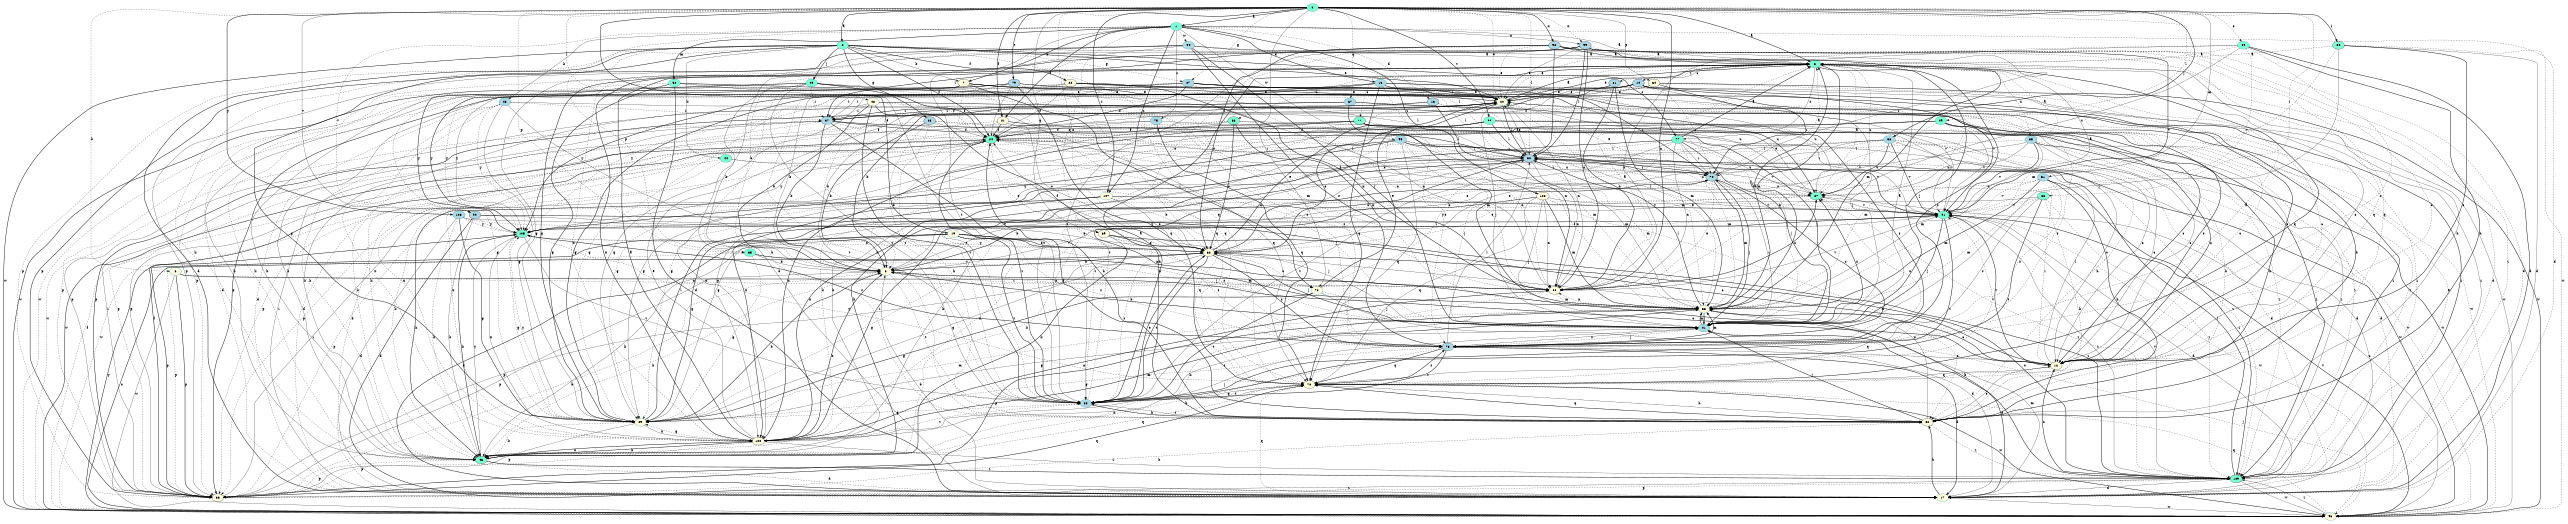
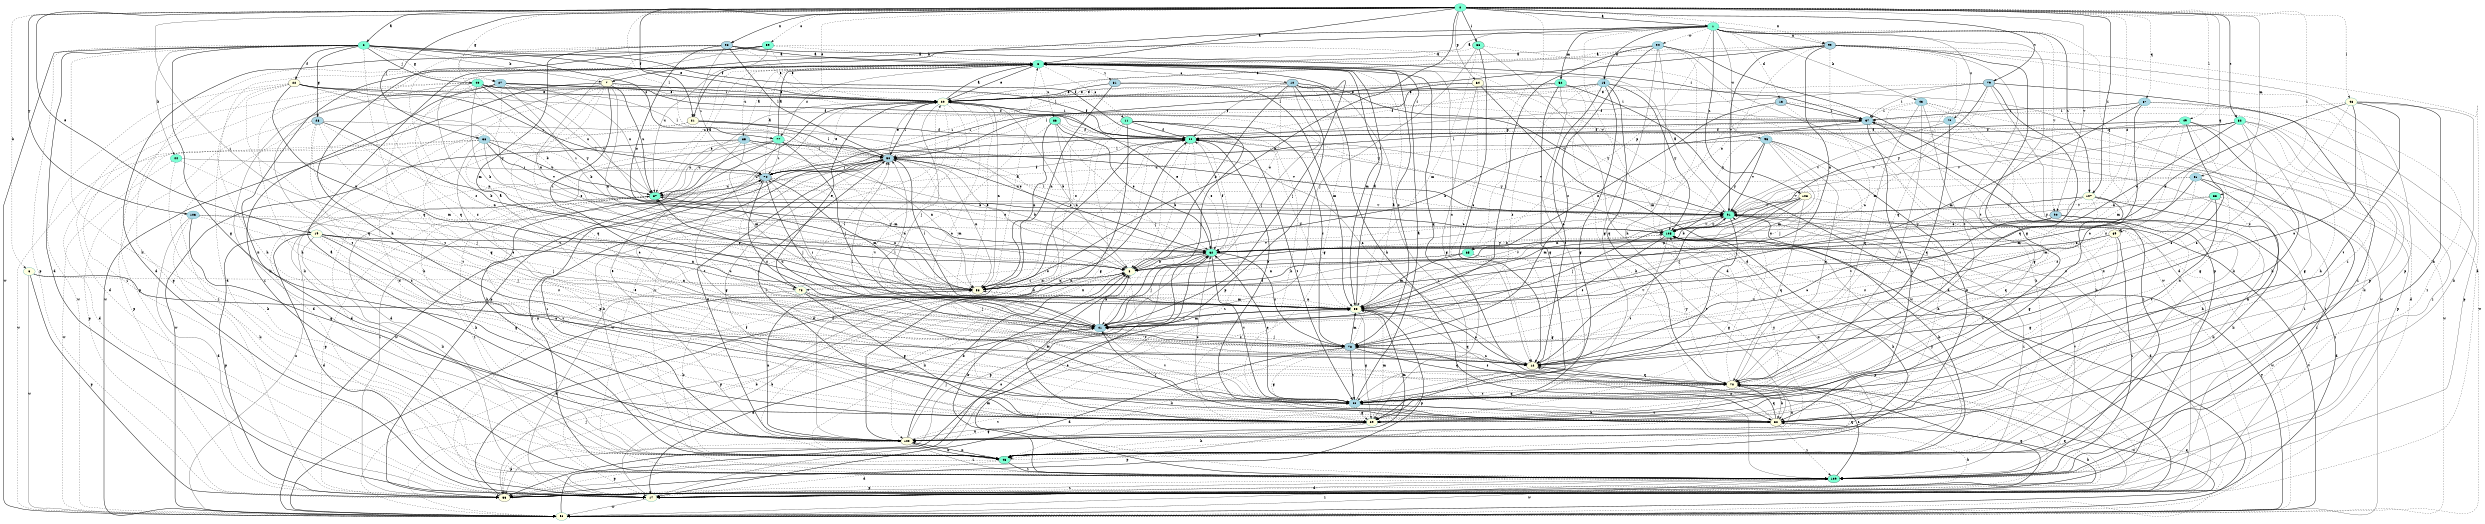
(1185, 173) -> (1001, 328)
(1209, 253) -> (1211, 253)
(310, 281) -> (2180, 281)
